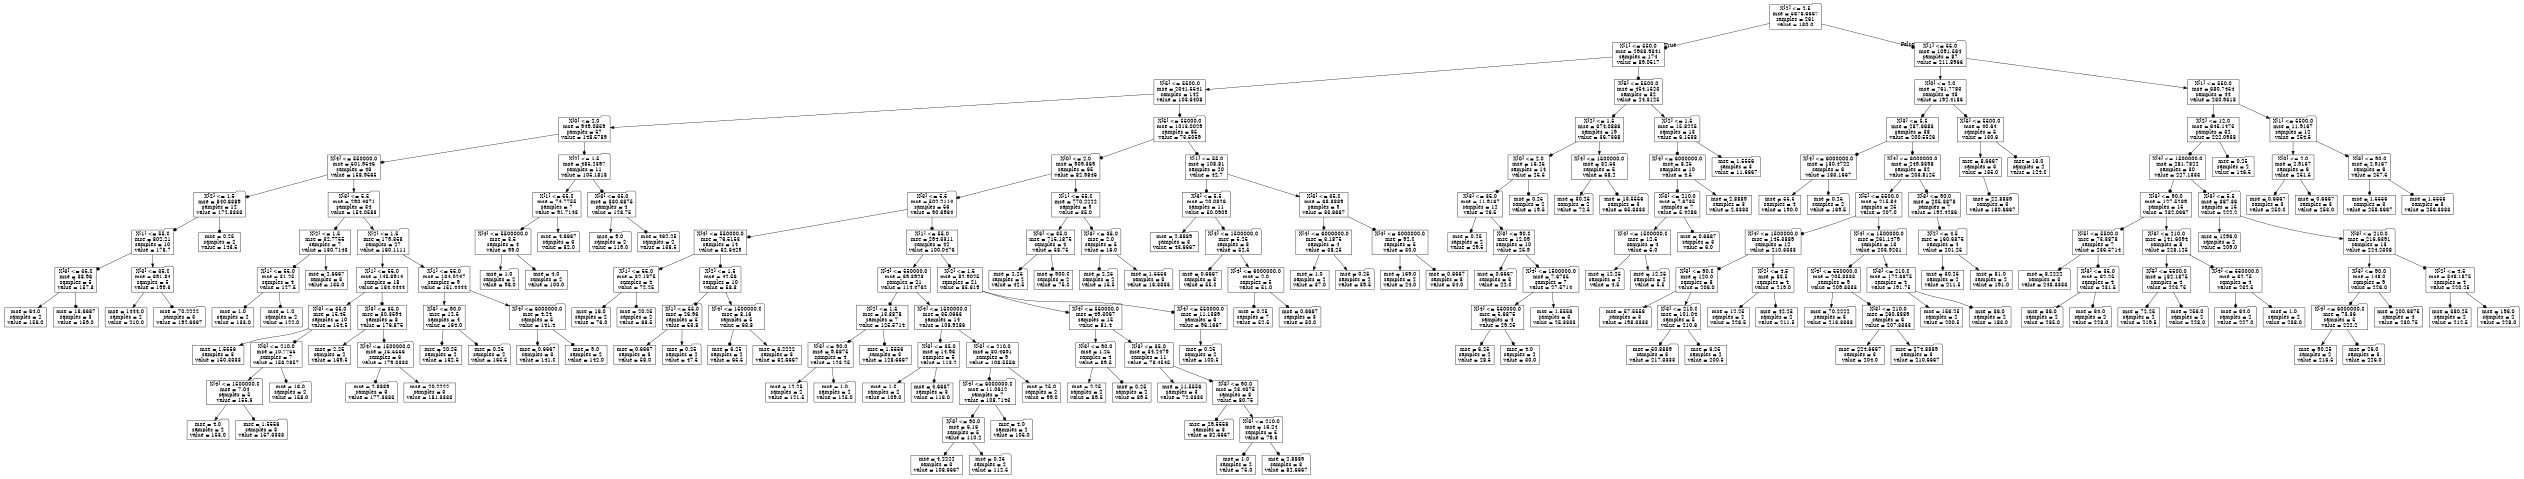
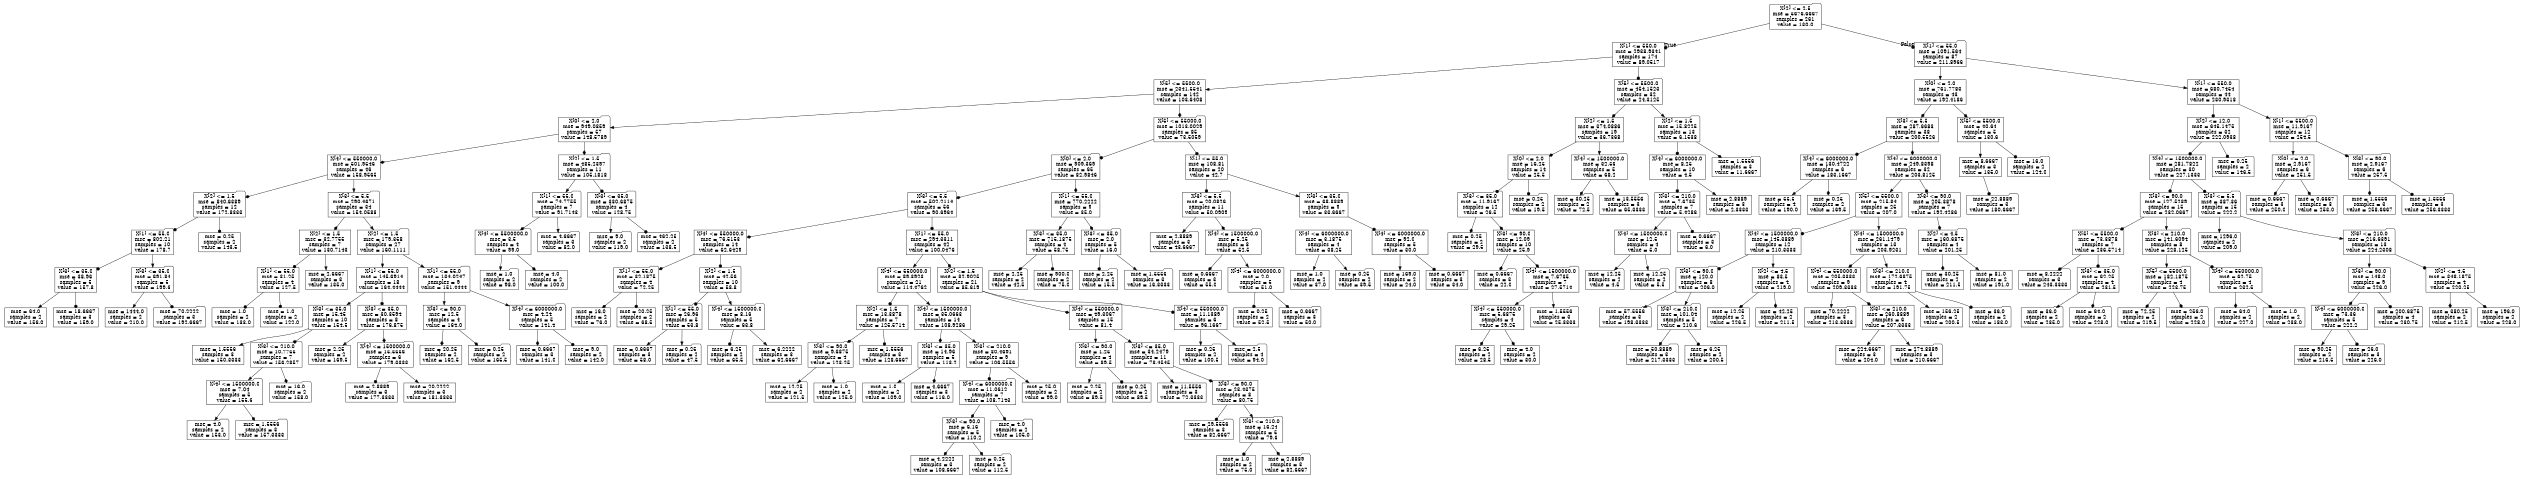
(1324, 221) -> none
(1253, 317) -> (1253, 317)
none -> (1248, 355)
